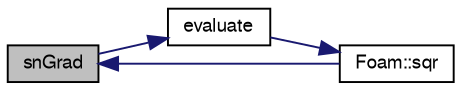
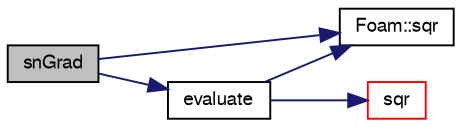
(229, 64) -> (209, 47)
none -> (397, 100)
